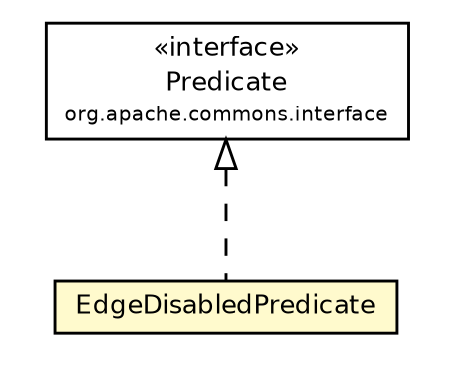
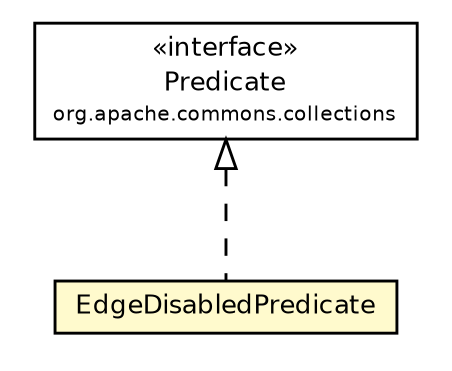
(227, 114) -> (226, 114)
